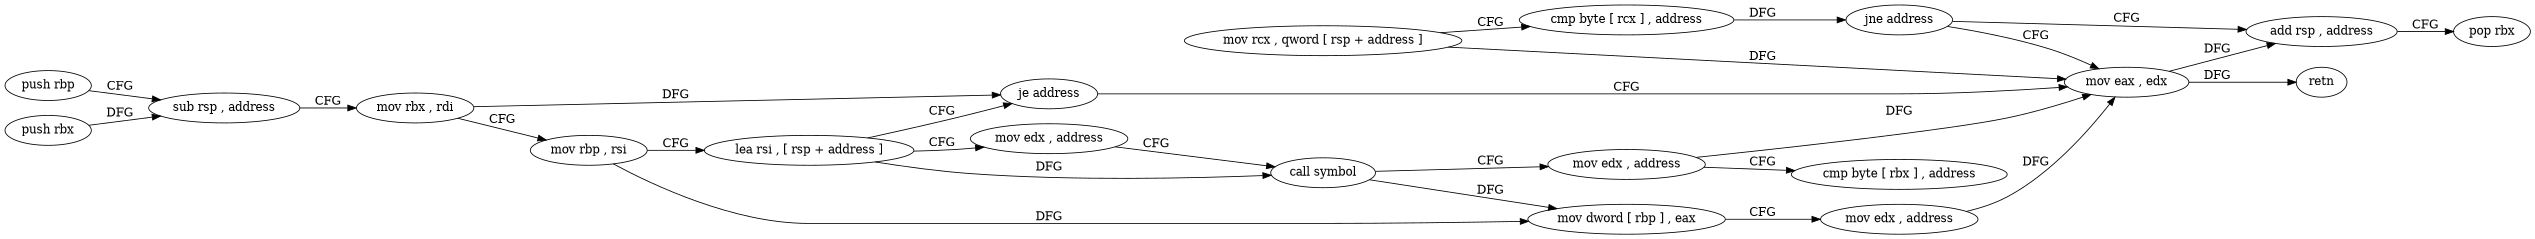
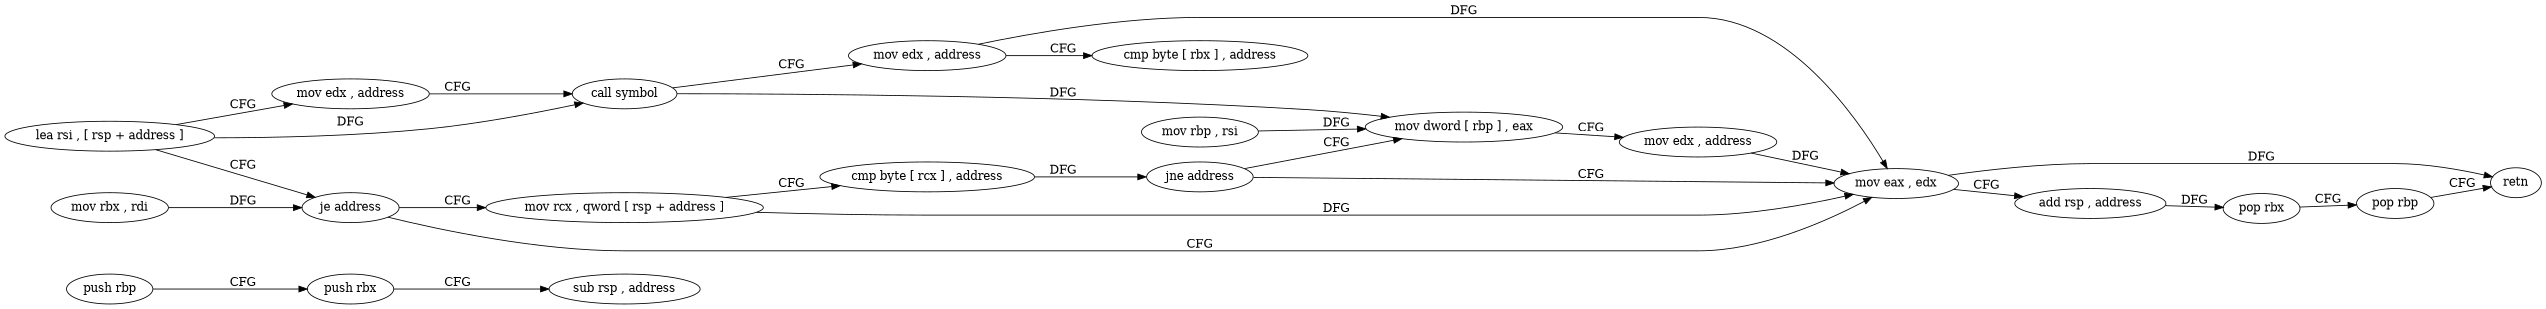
(2095, 25) -> (1319, 154)
(2425, 25) -> (2195, 201)
(2217, 49) -> (1987, 186)
(120, 95) -> (226, 289)
(324, 108) -> none
(120, 113) -> (458, 283)
(498, 128) -> none
(672, 150) -> none
none -> (2395, 203)
none -> (438, 208)
